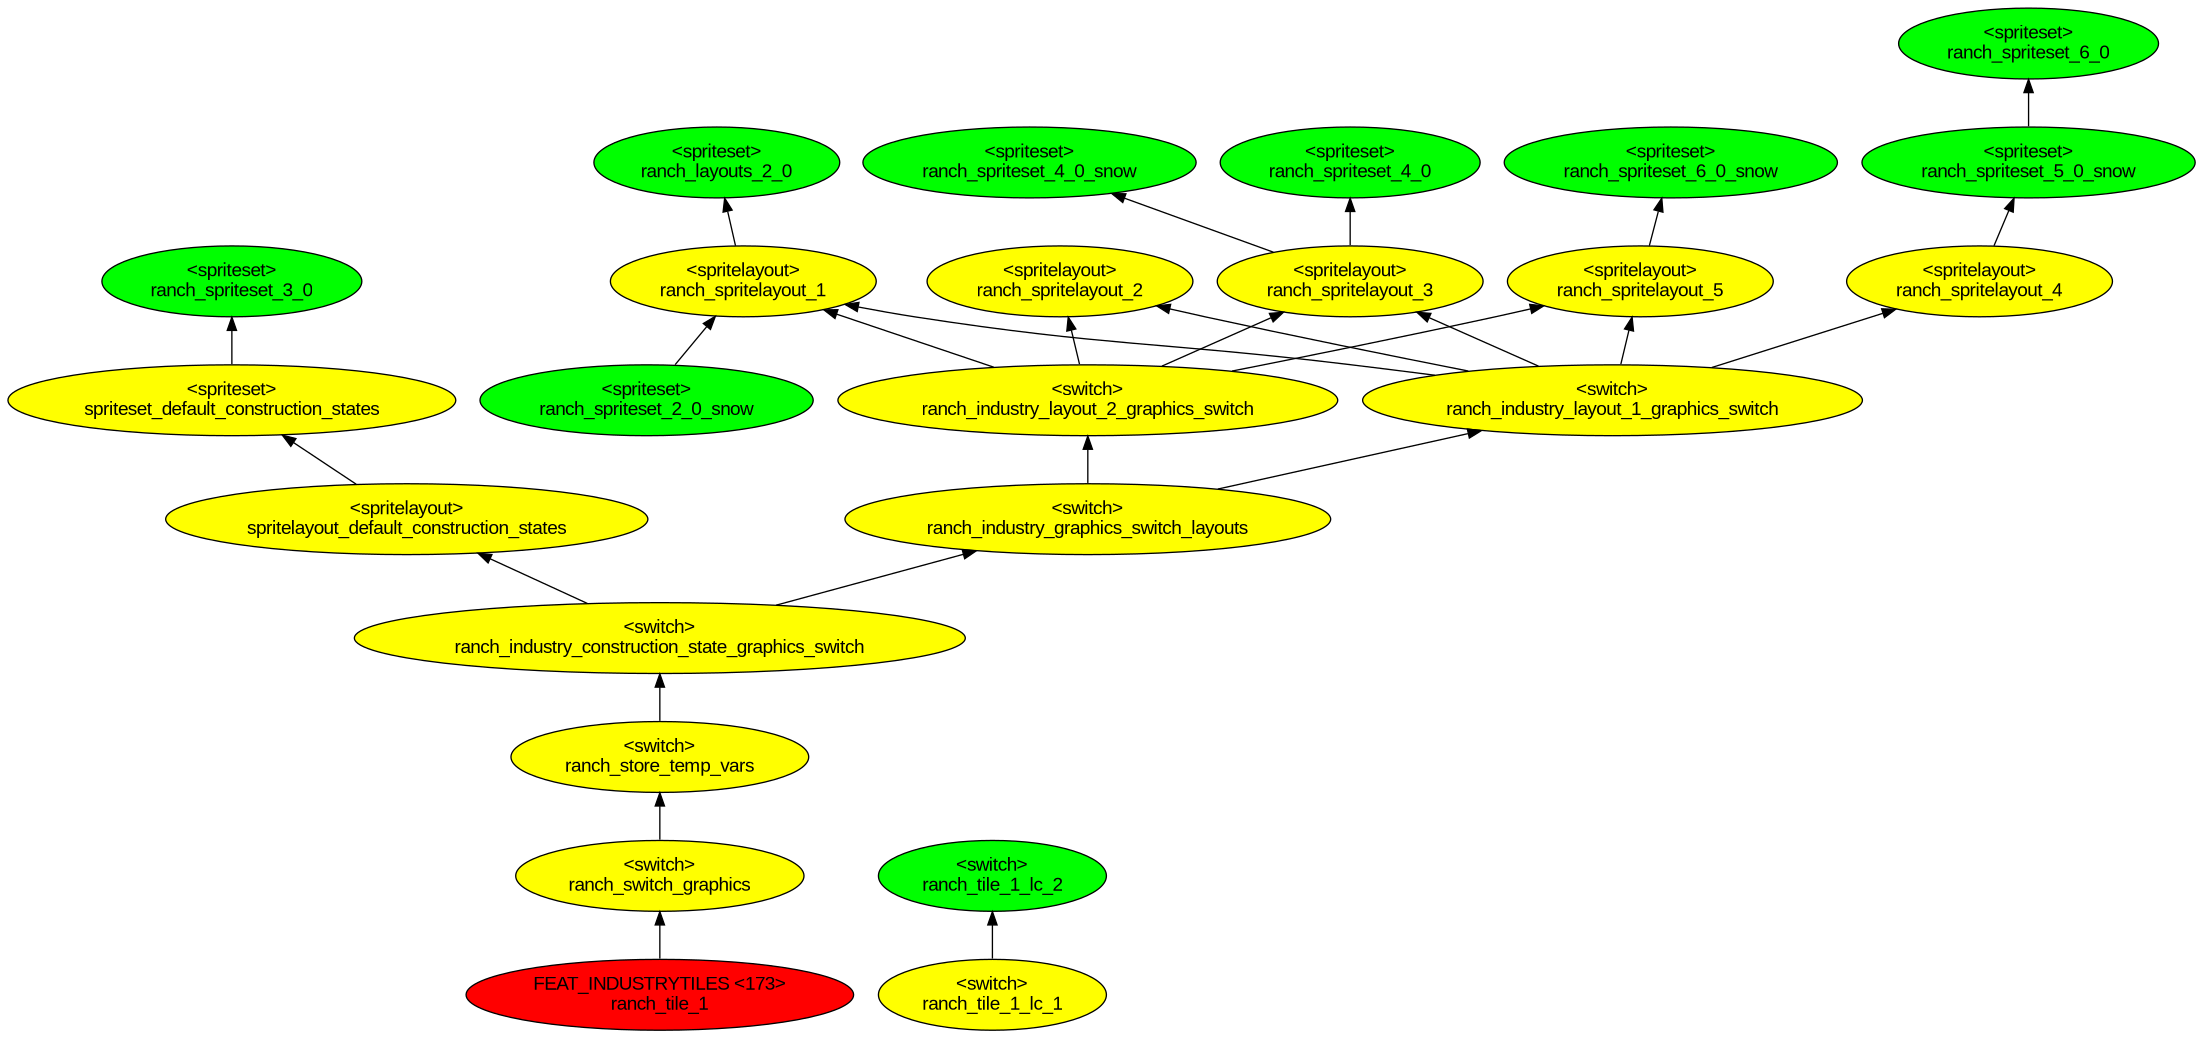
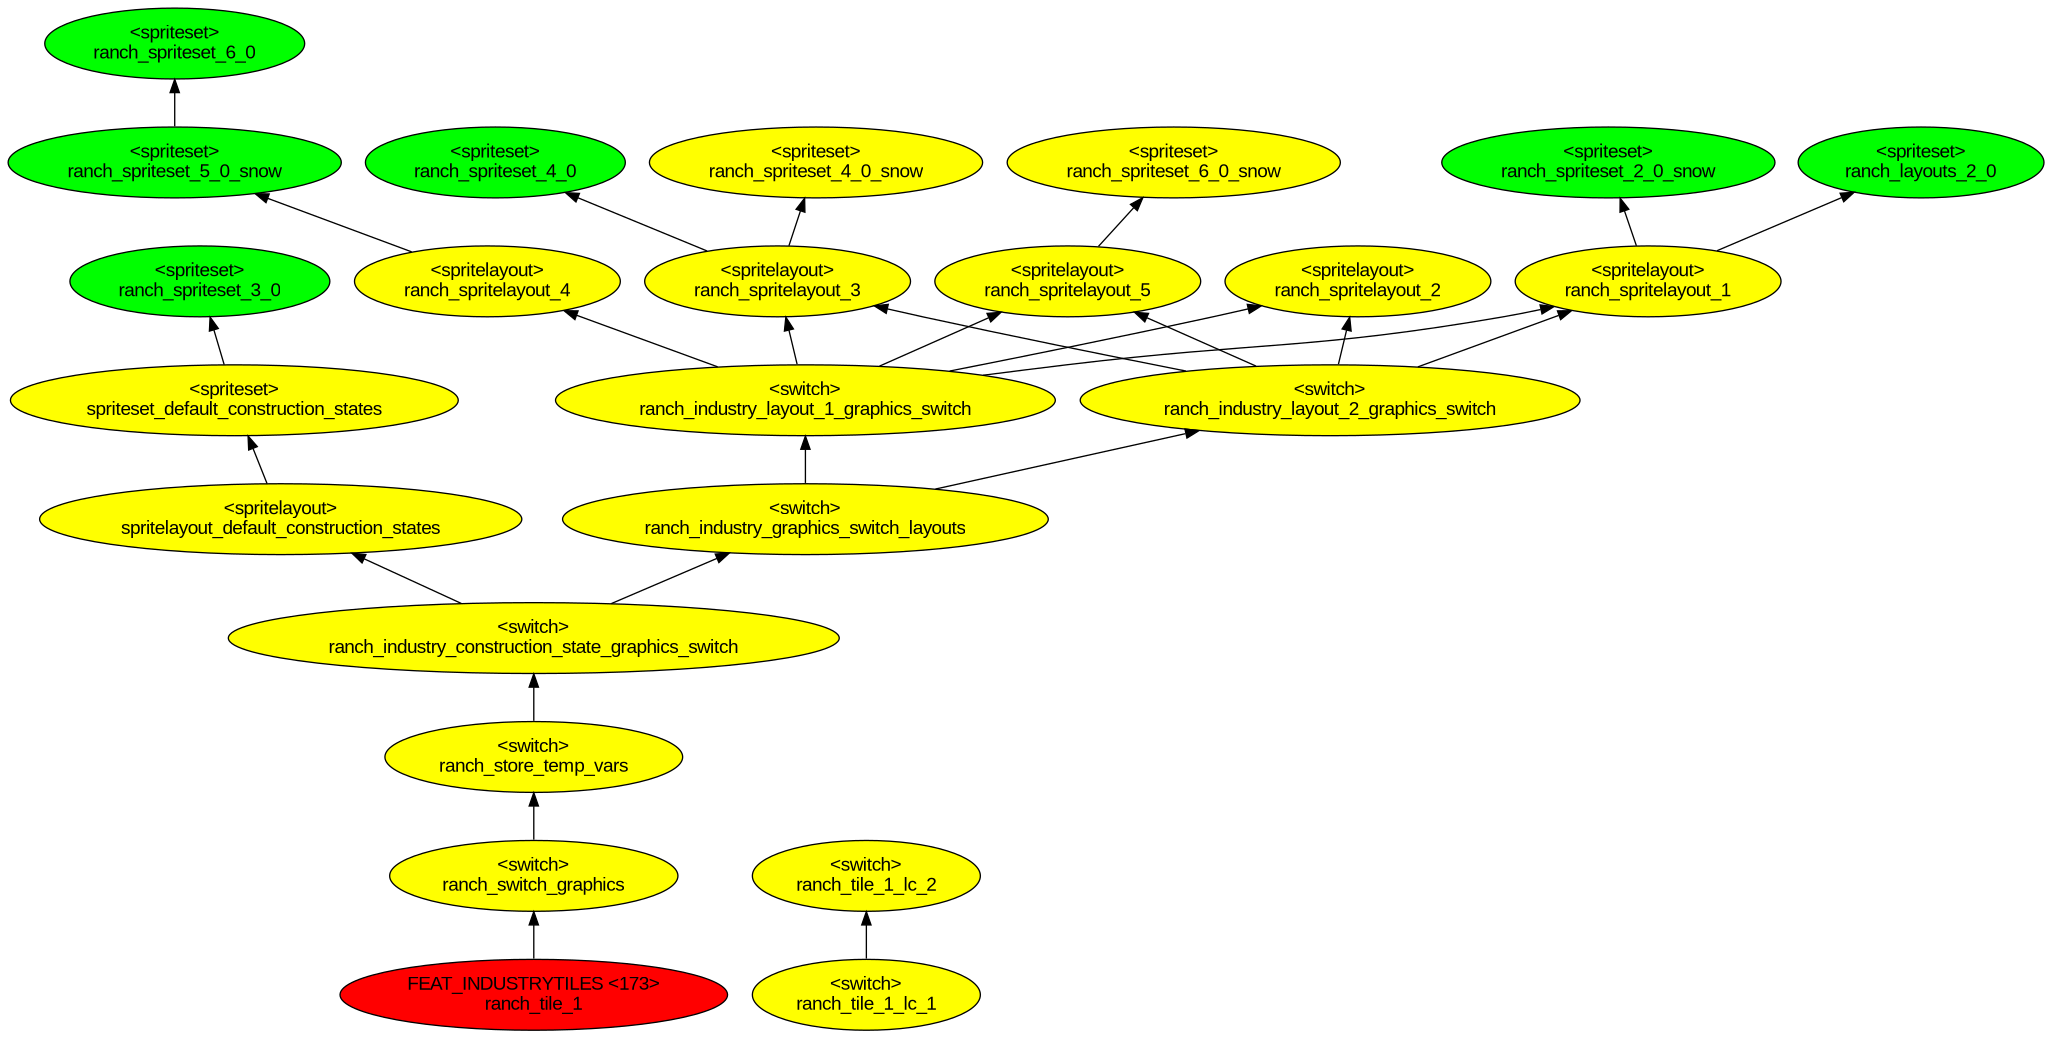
(1030, 162) -> (816, 162)
(1671, 162) -> (1174, 162)
(691, 346) -> (1630, 228)
(992, 876) -> (866, 876)
